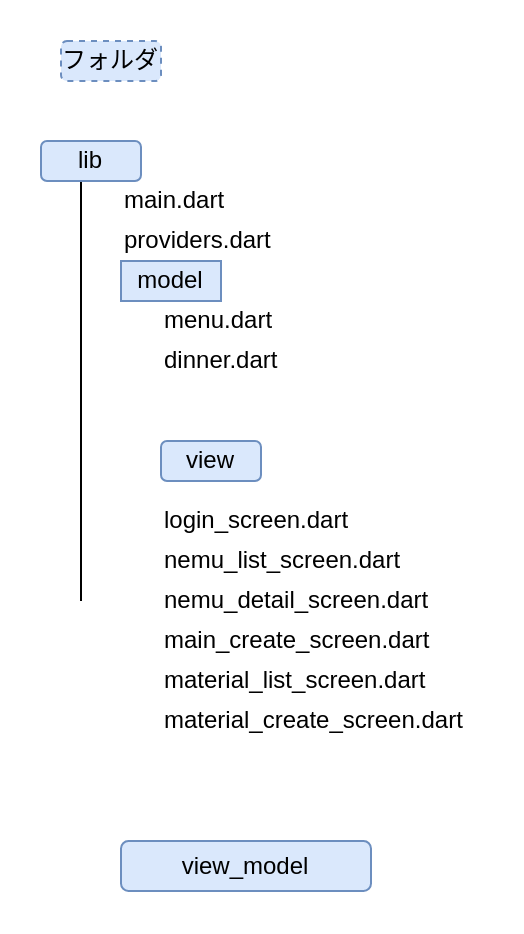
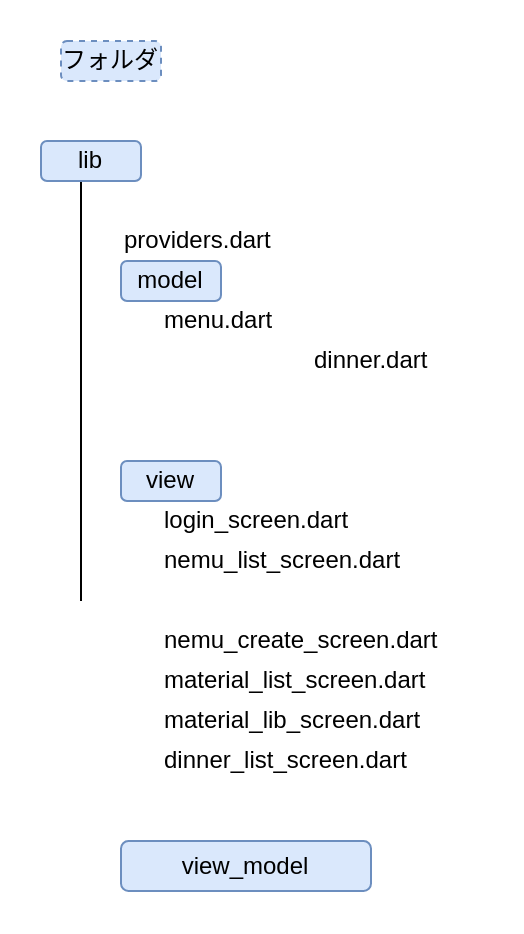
(181, 201) -> none
(171, 281) -> (171, 281)
(221, 361) -> (371, 361)
(211, 461) -> (171, 481)
(301, 601) -> none
(313, 641) -> (313, 641)
(323, 721) -> (311, 721)
none -> (321, 761)
